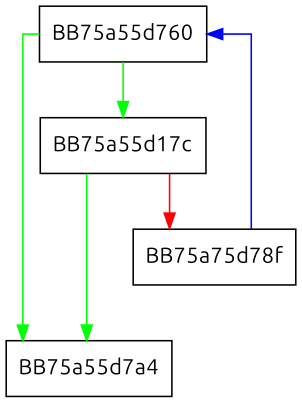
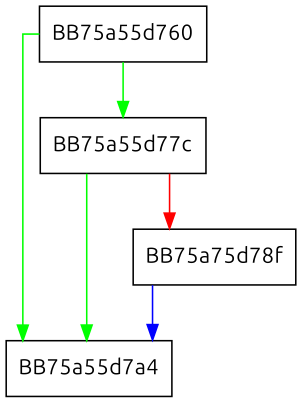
(251, 117) -> (153, 305)
(123, 146) -> (123, 146)
